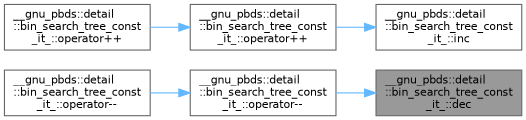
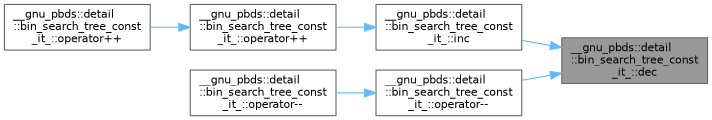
none -> (536, 43)
